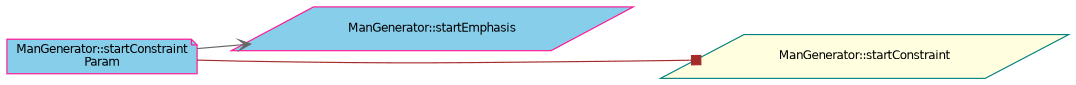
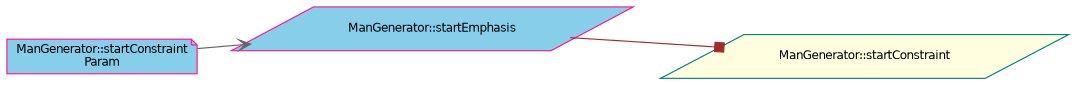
(443, 63) -> (641, 42)
